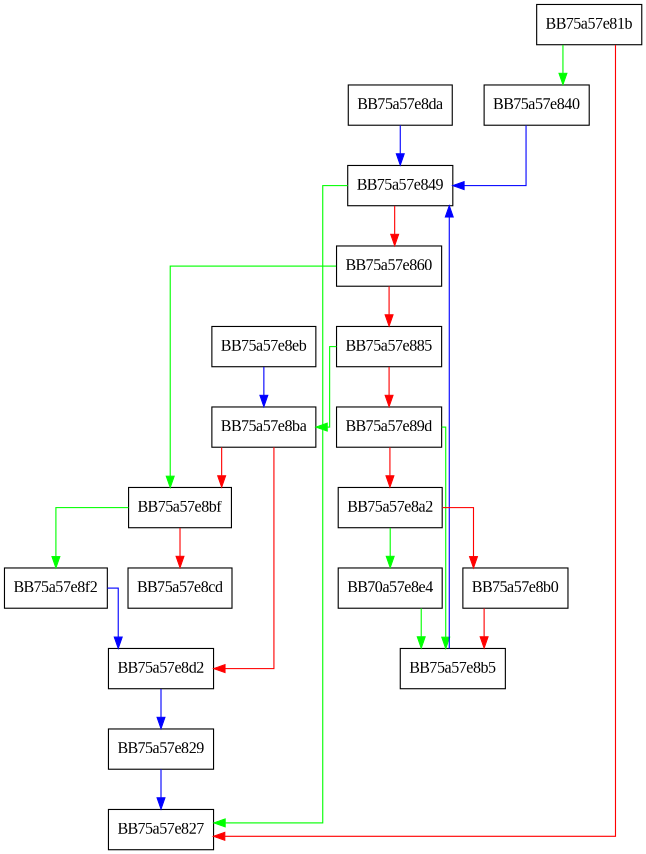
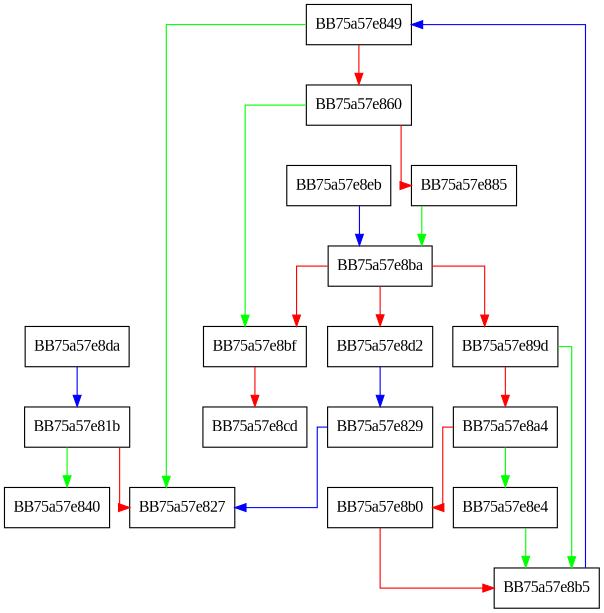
(400, 140) -> (77, 381)
(525, 186) -> none
(389, 381) -> (483, 266)
(390, 508) -> (505, 427)
(56, 588) -> none
(390, 588) -> (505, 508)
